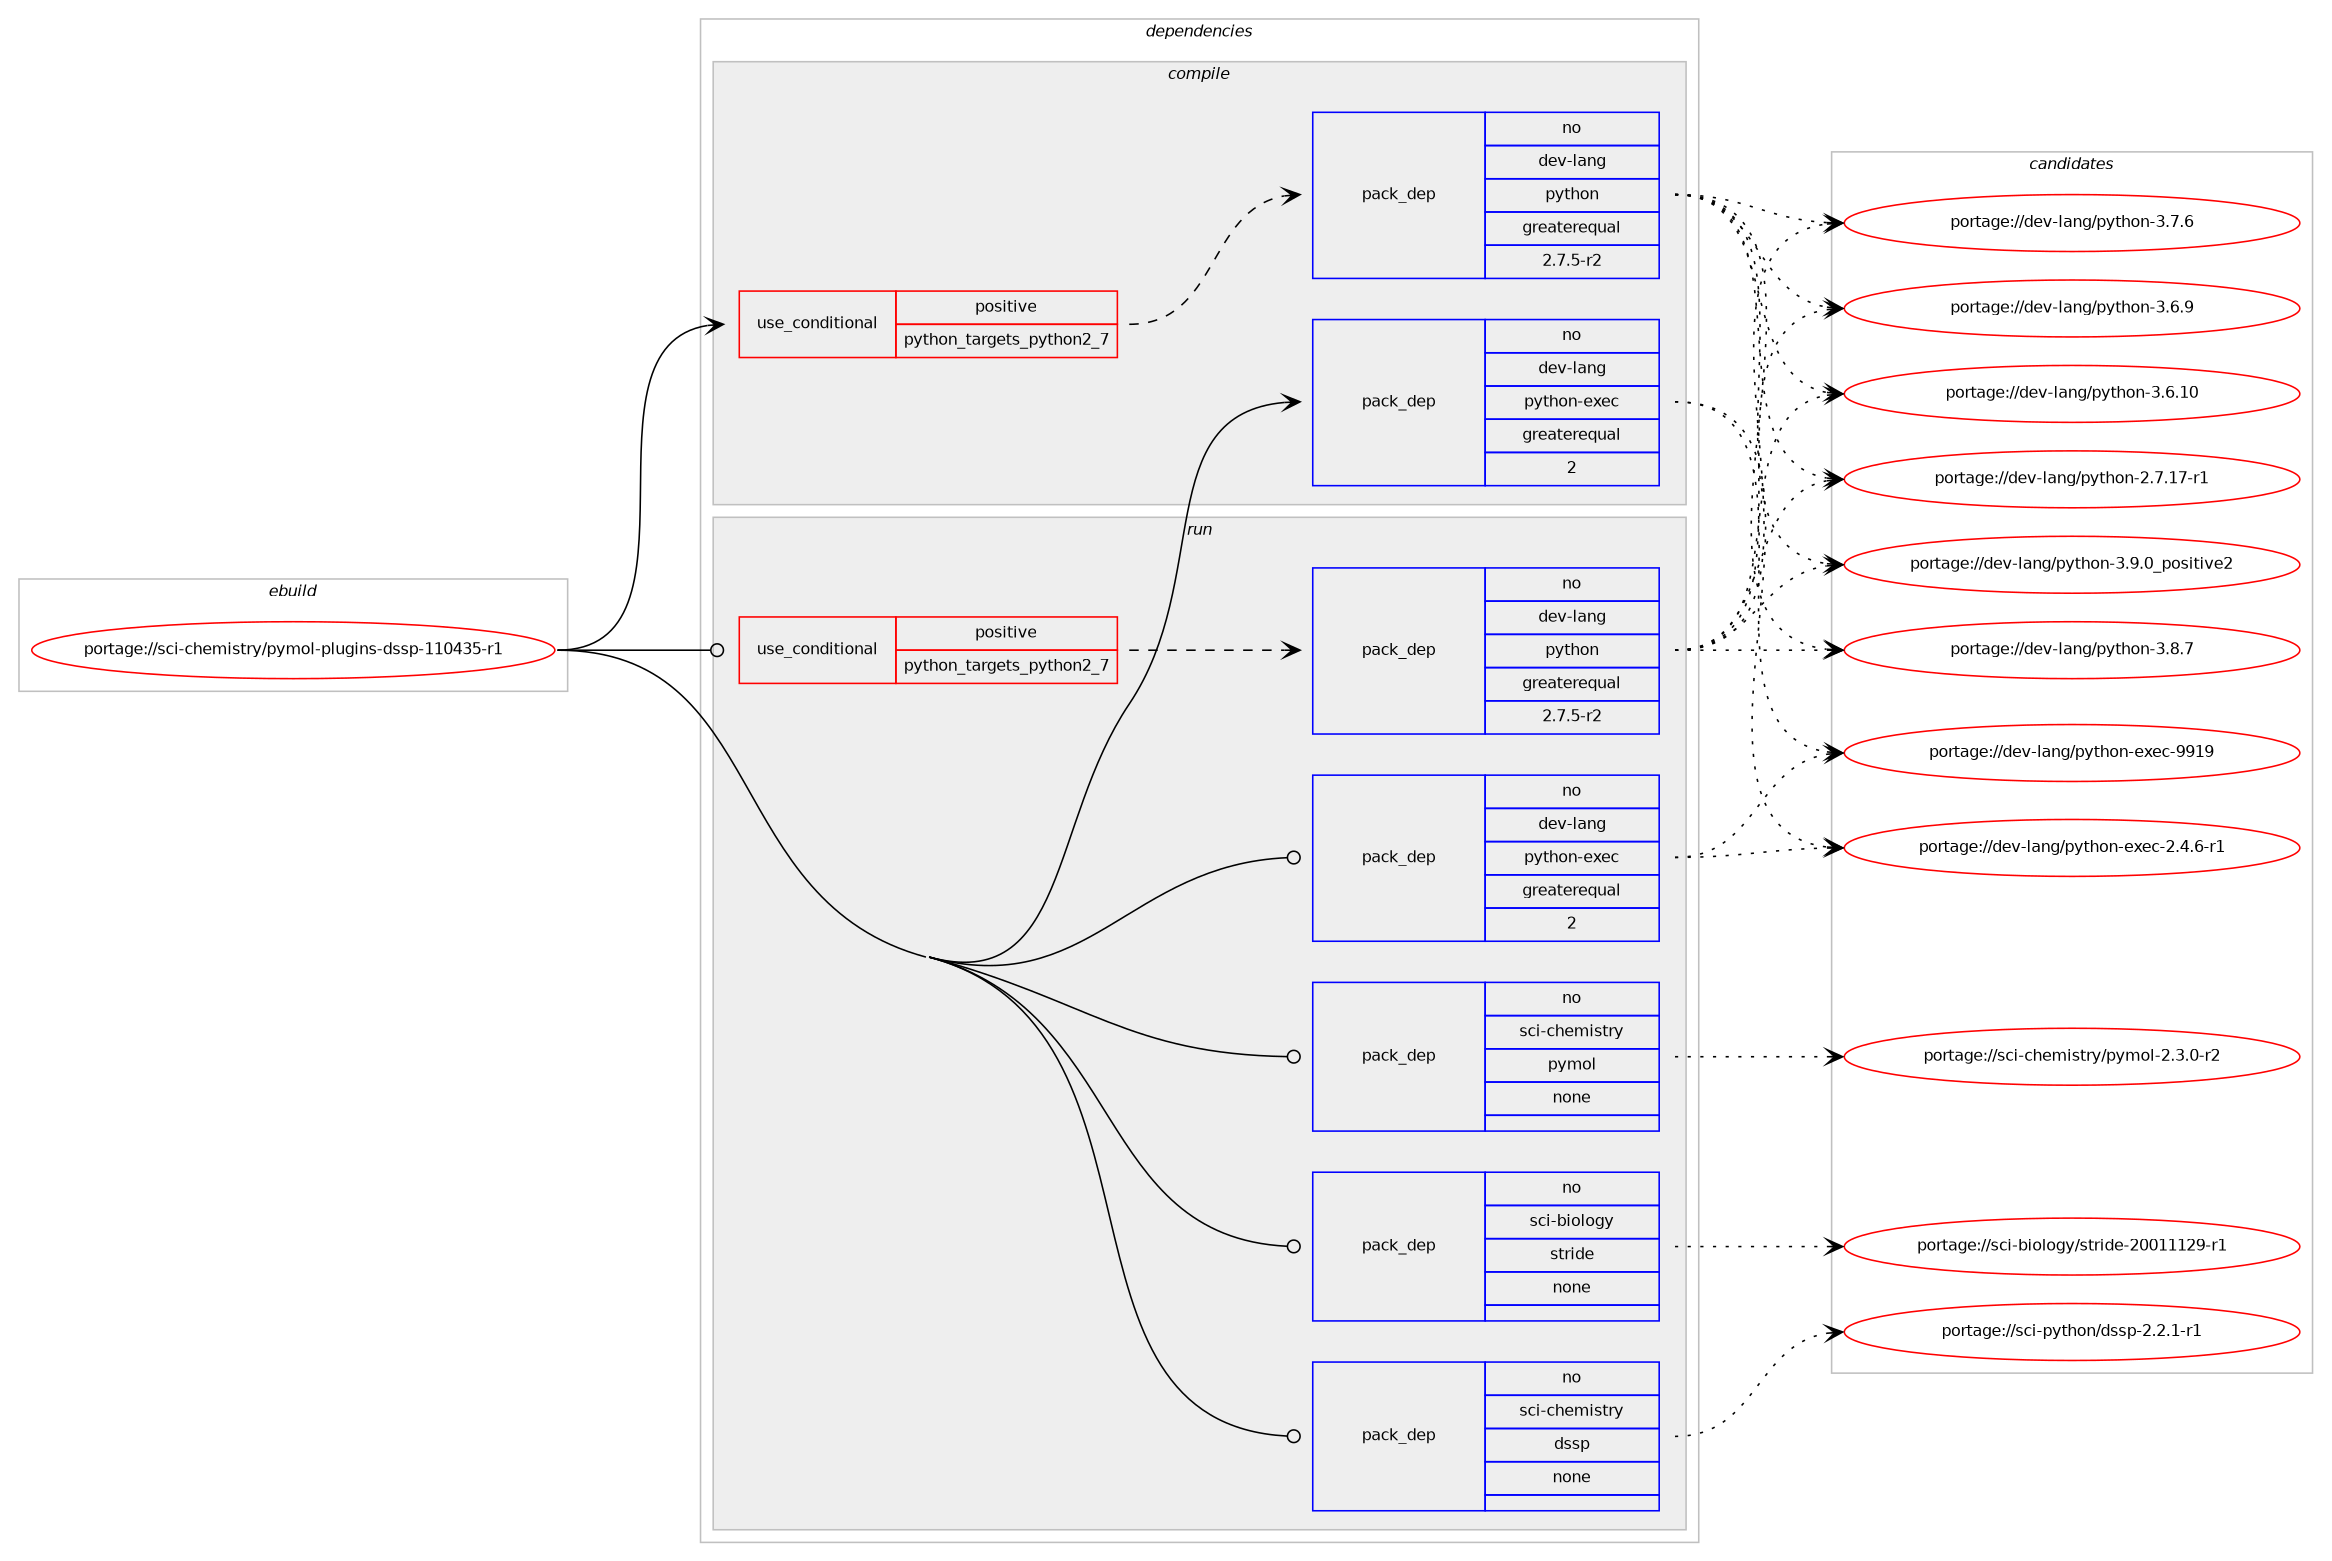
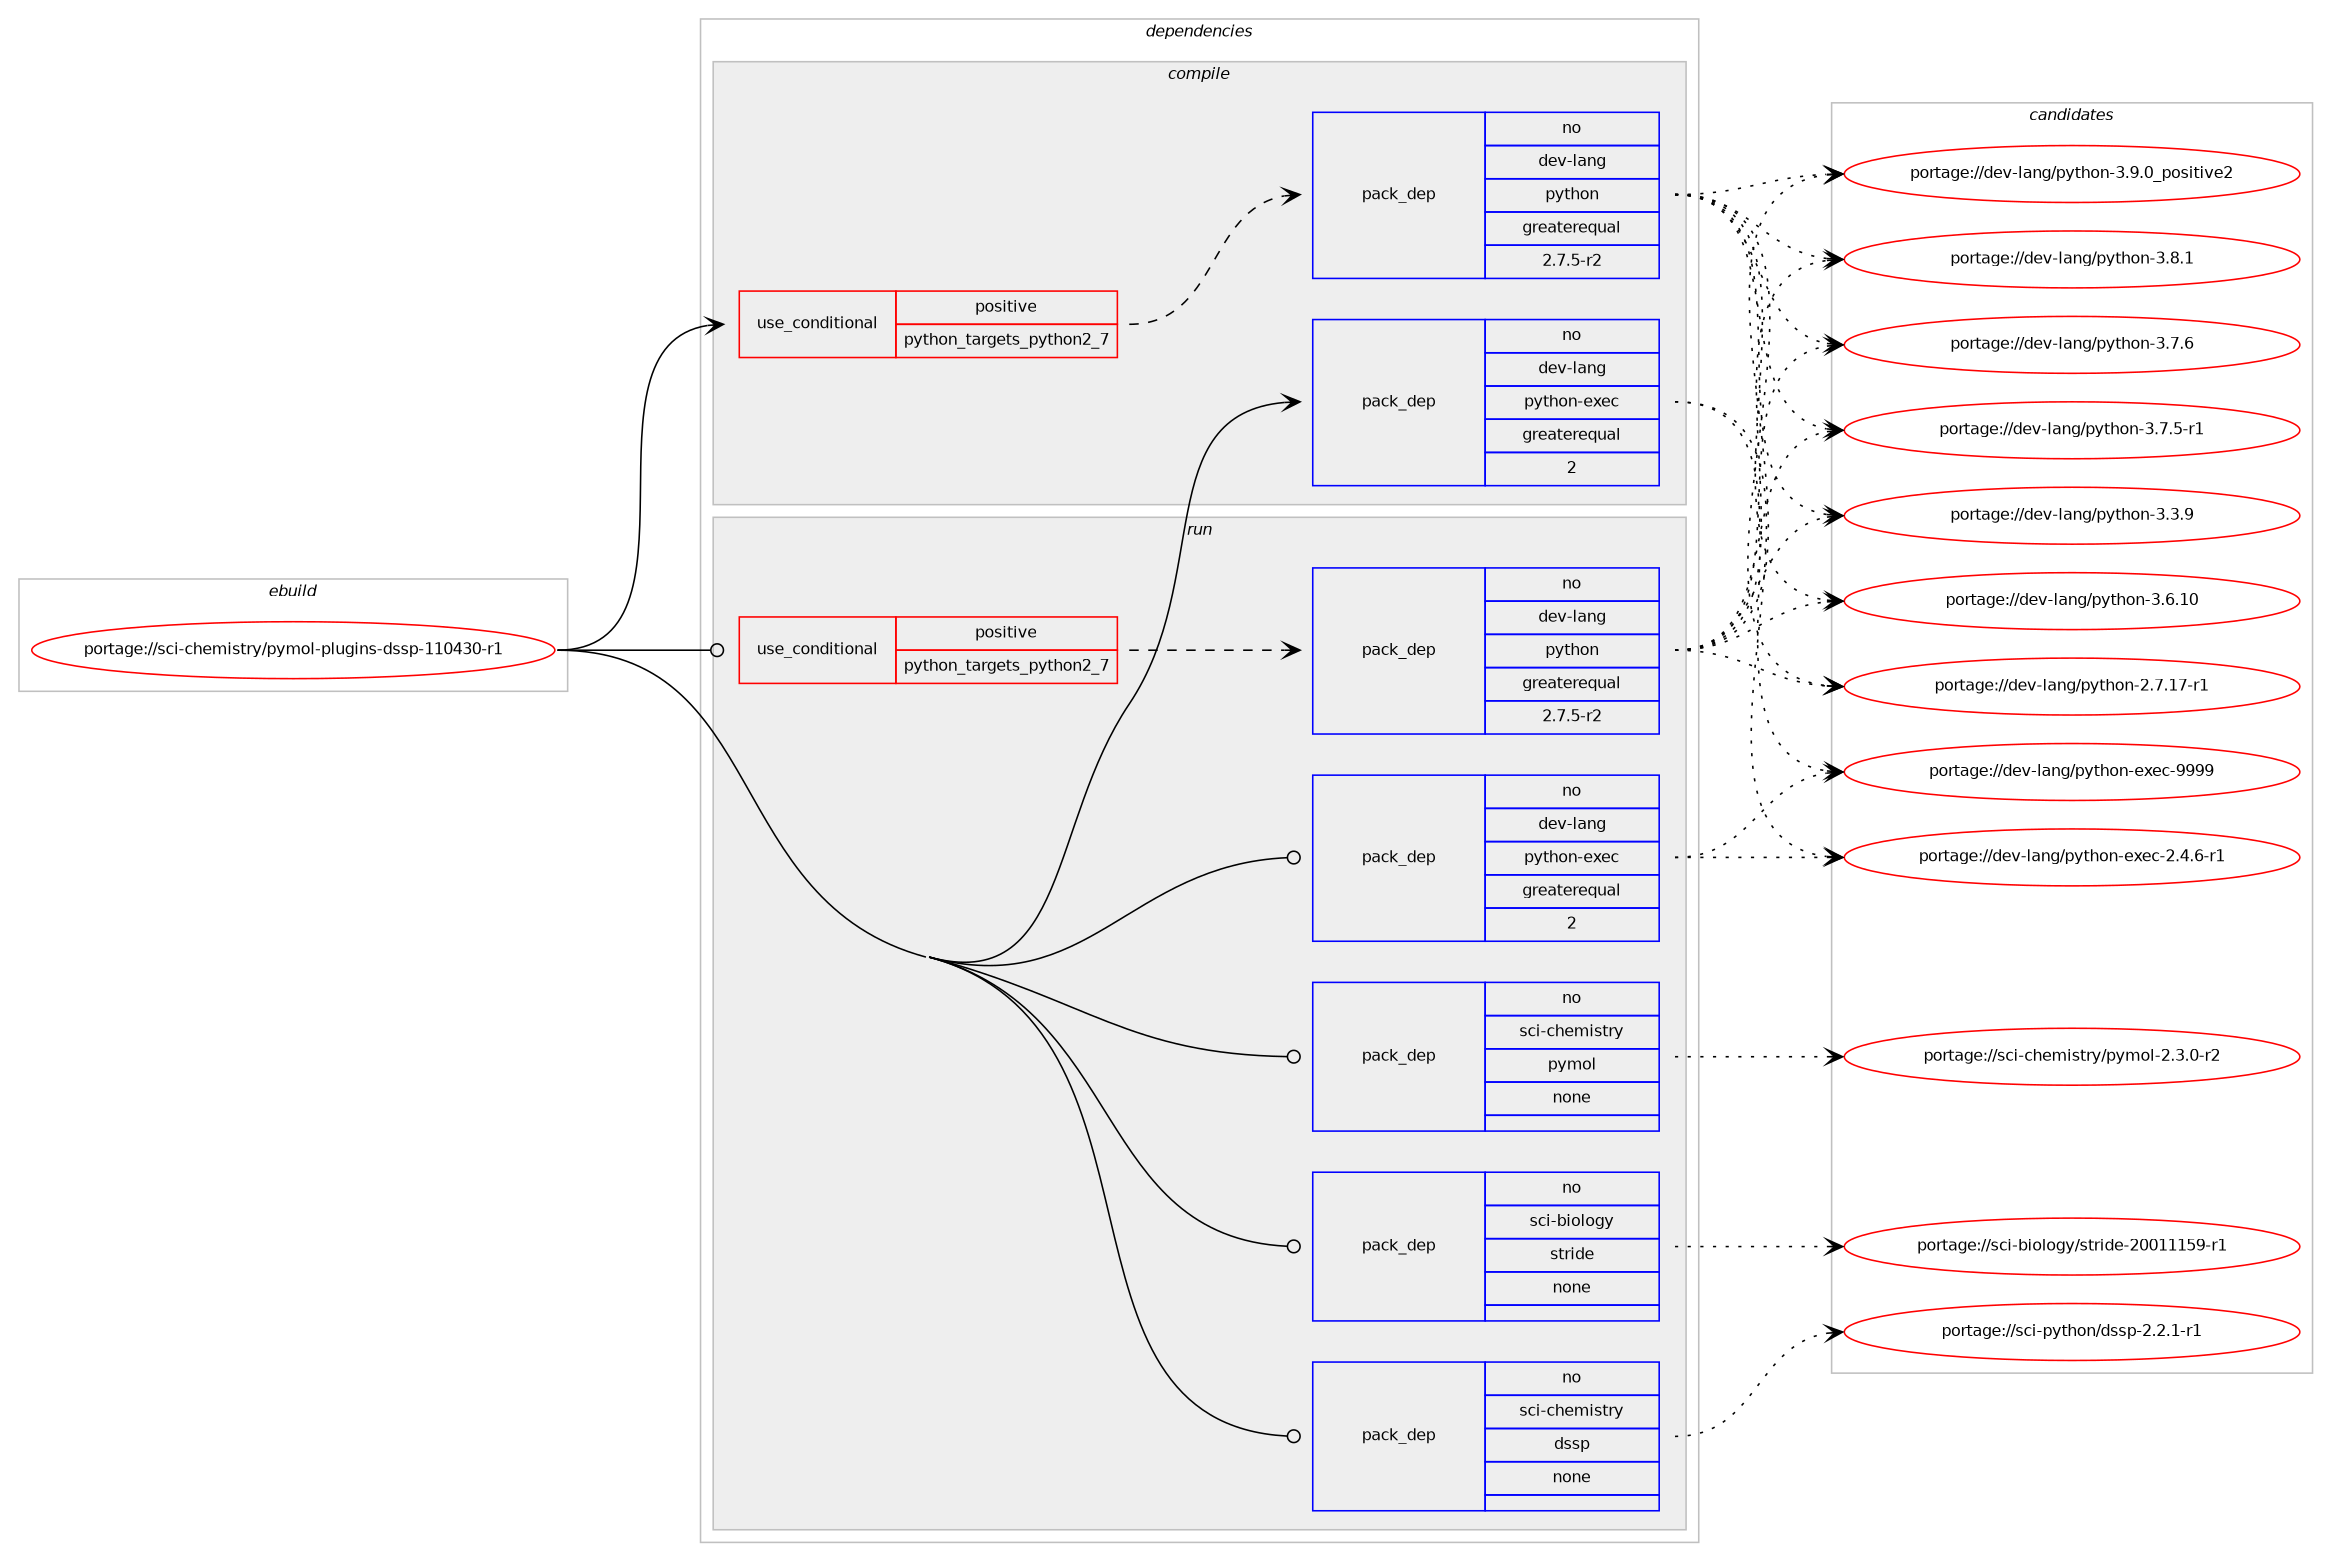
(2072, 308) -> (2072, 516)
none -> (2072, 430)
(293, 650) -> (293, 650)
(2072, 650) -> (2072, 259)
(2072, 753) -> (2072, 772)
(2072, 1247) -> (2072, 1247)
